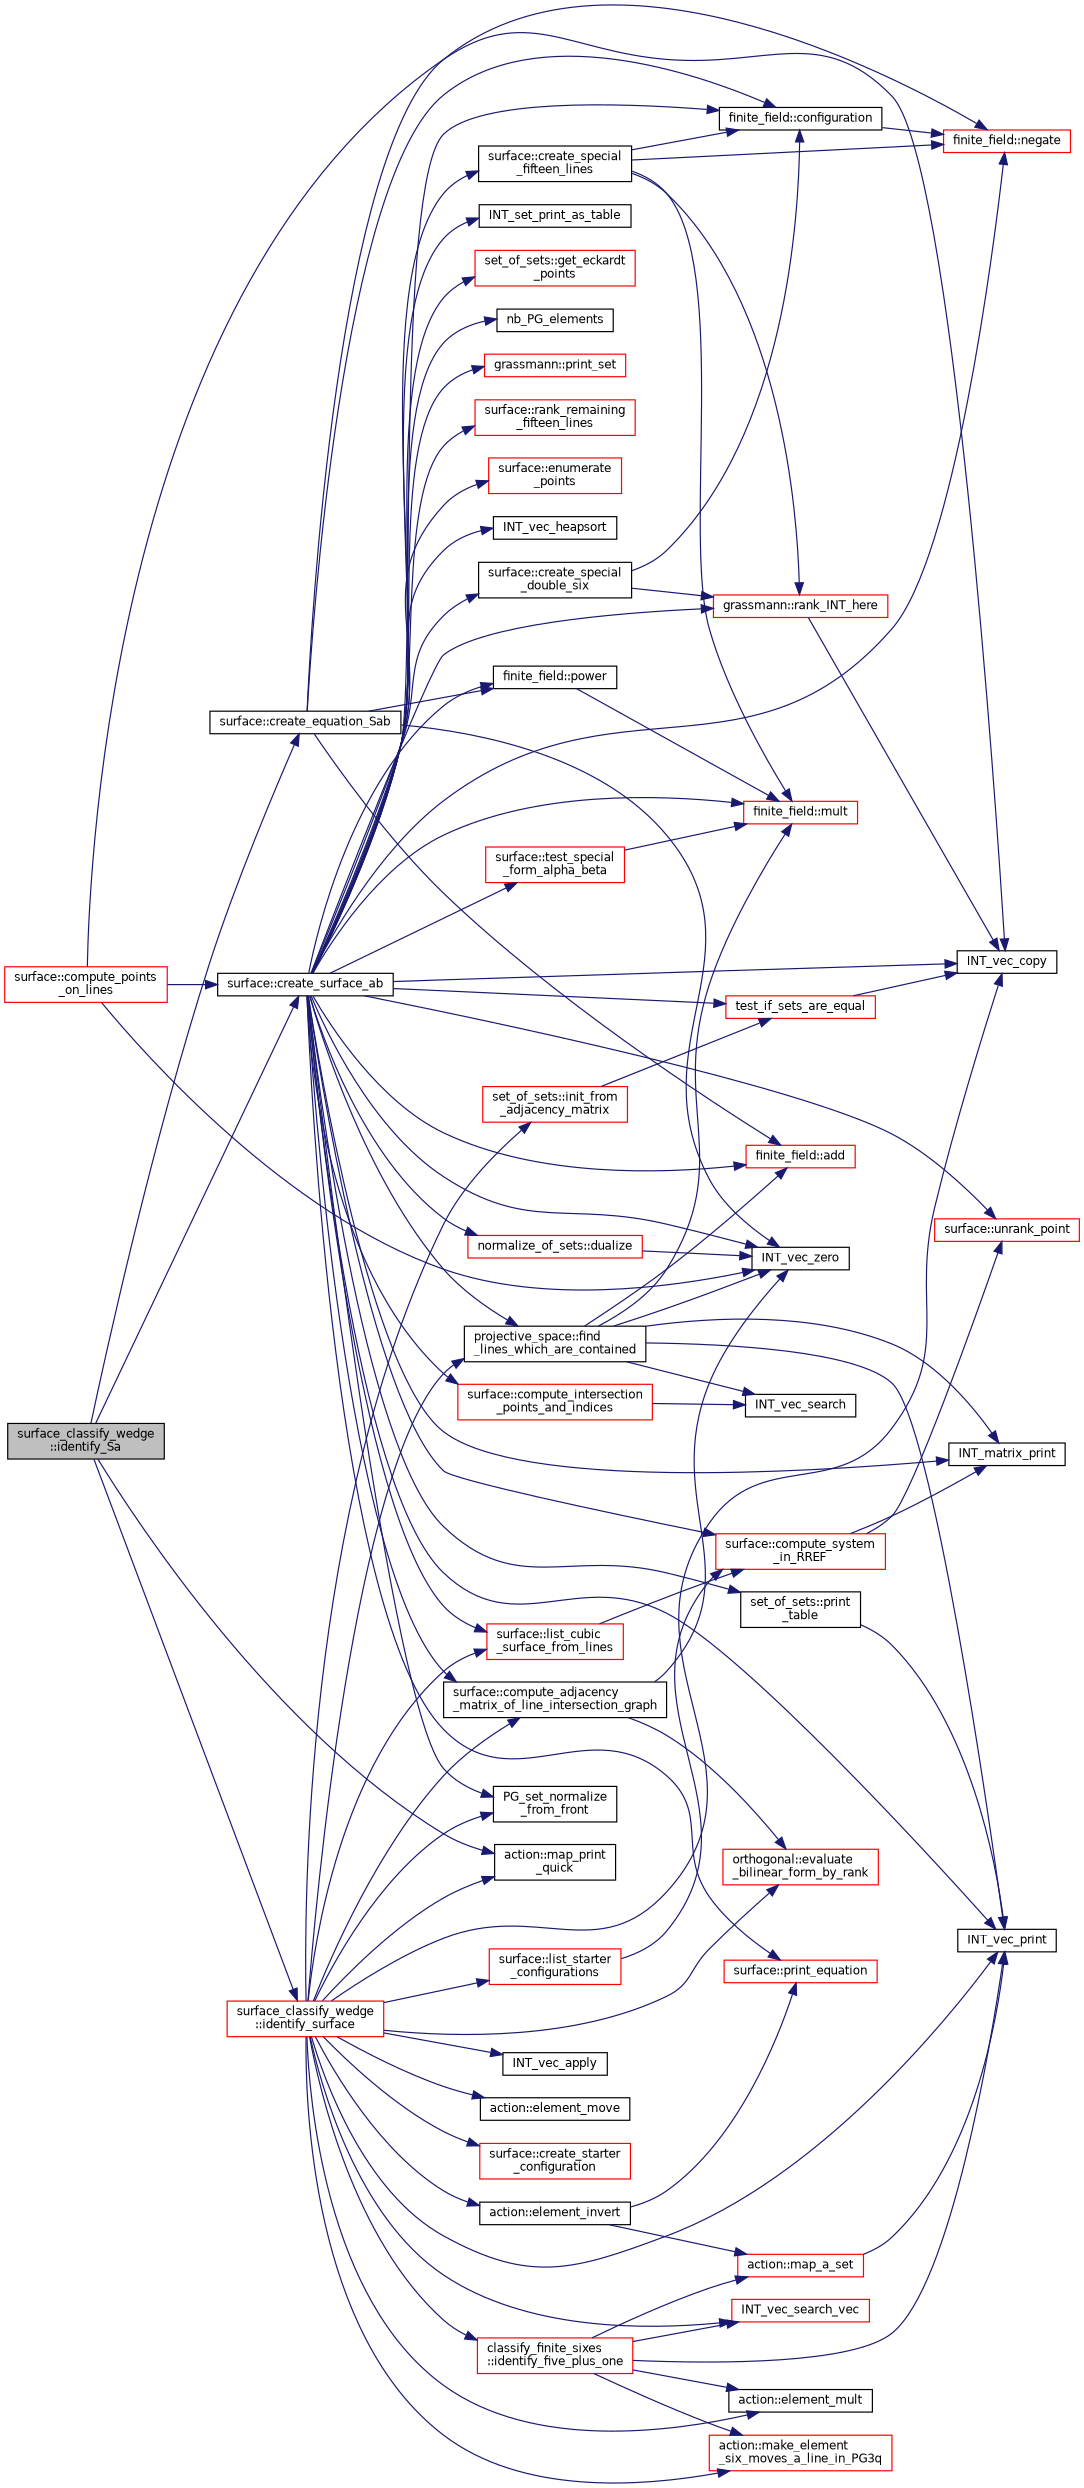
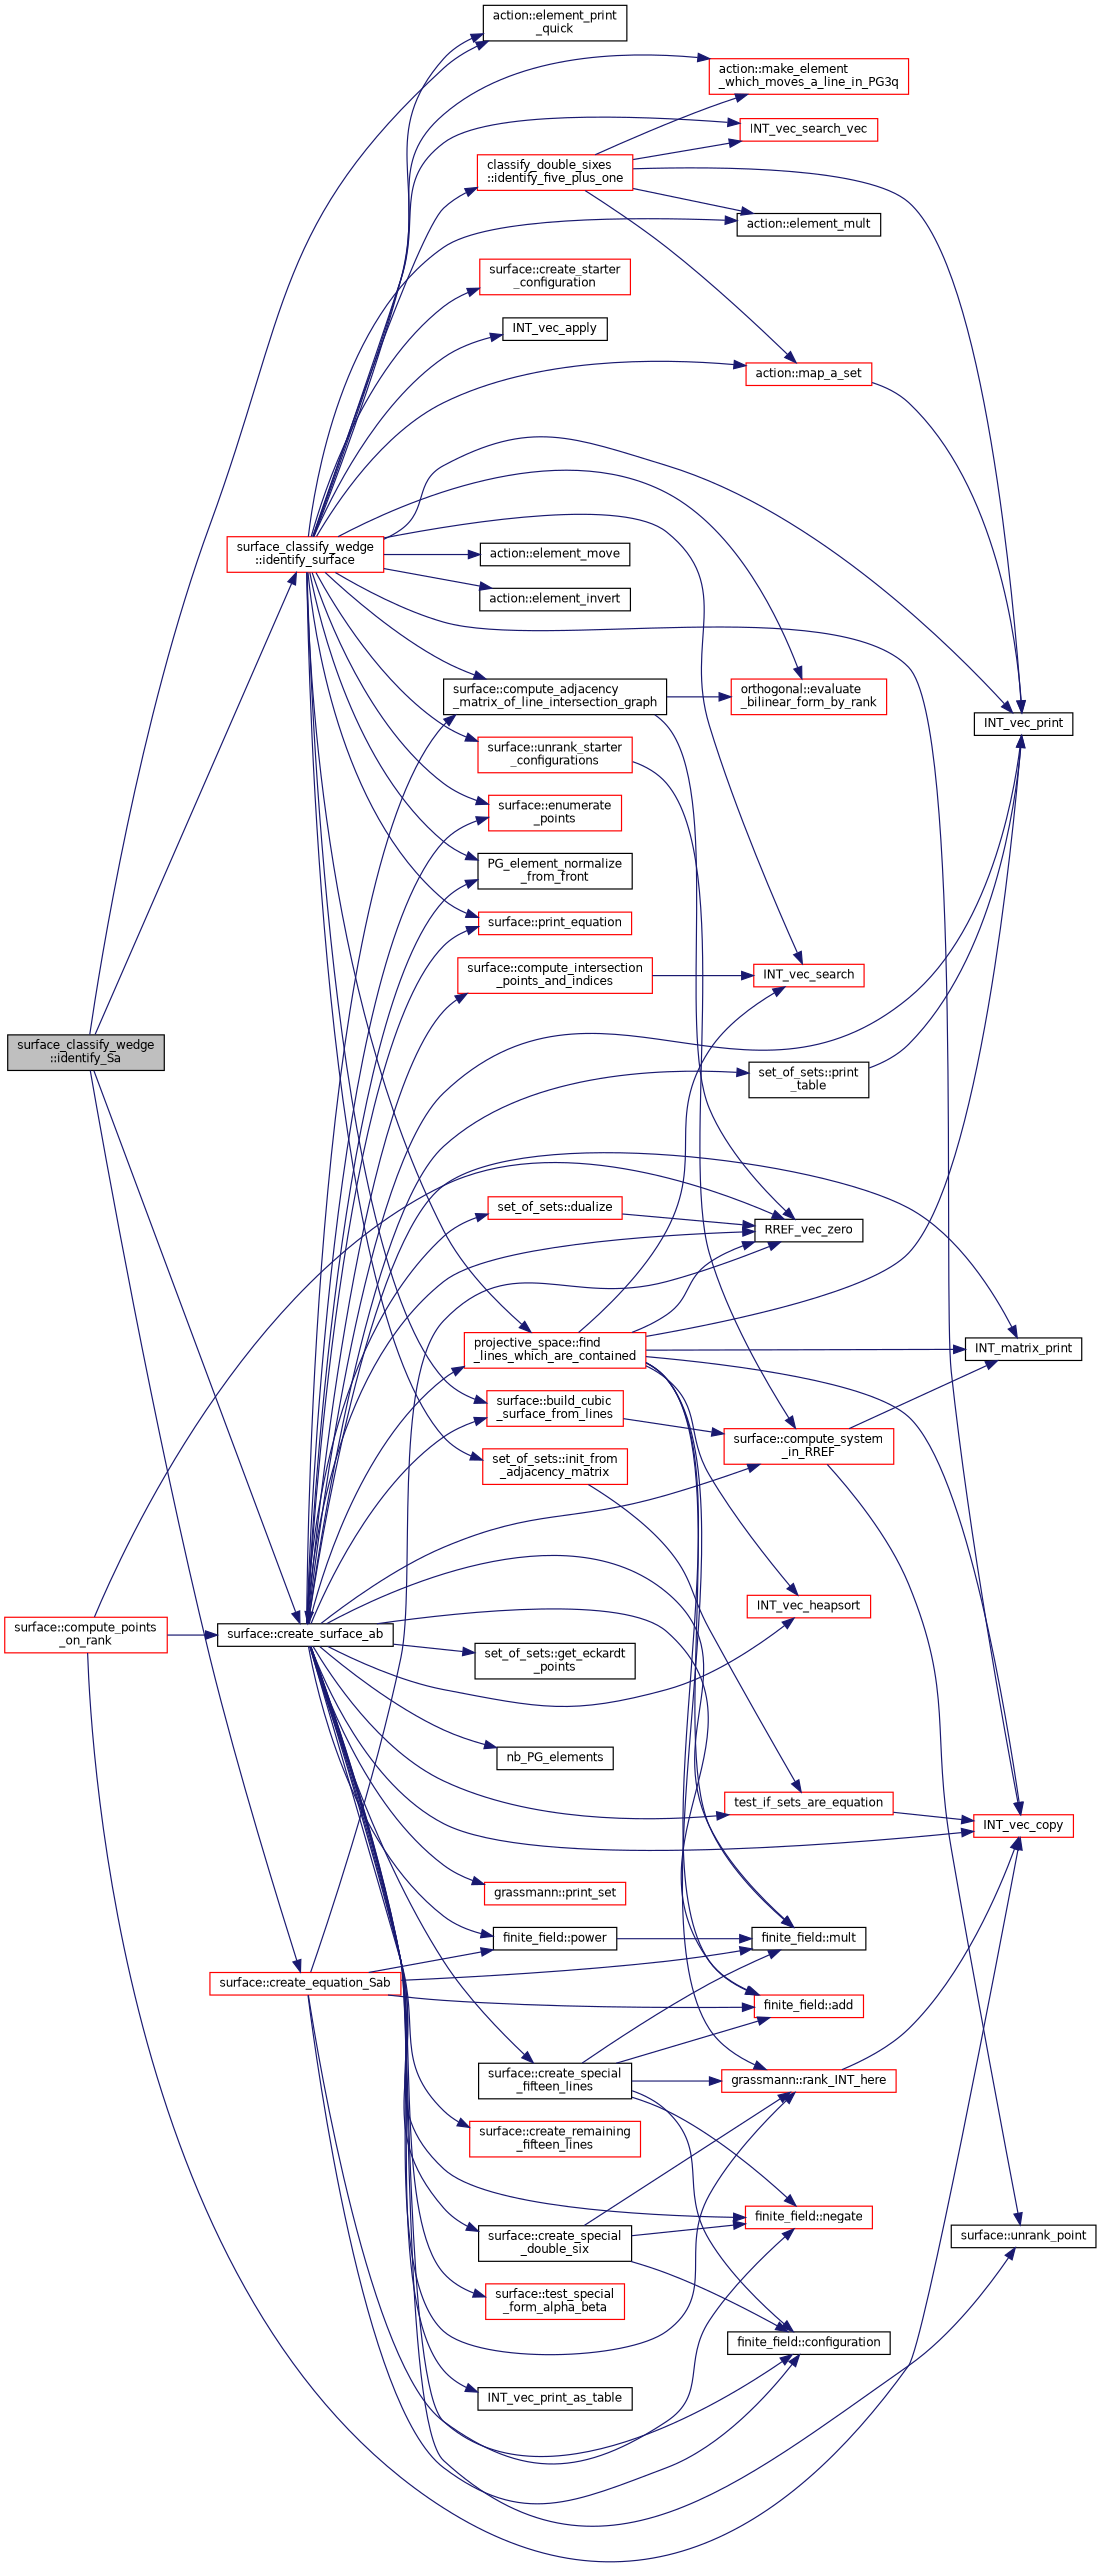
(898, 129) -> (683, 2230)
(555, 216) -> (555, 2399)
(555, 268) -> (555, 1661)
(555, 418) -> (555, 2139)
(555, 528) -> (809, 1607)
none -> (704, 601)
none -> (373, 704)
(305, 722) -> (305, 1984)
(801, 813) -> (809, 1939)
(680, 838) -> (571, 1970)
(1007, 962) -> (1024, 1826)
(86, 985) -> (86, 1635)
(801, 1007) -> (809, 1804)
(1007, 1230) -> (1024, 2236)
(555, 1247) -> (555, 1208)
(801, 1259) -> (809, 1231)
(555, 1344) -> (555, 1350)
(801, 1406) -> (809, 976)
none -> (708, 1472)
none -> (942, 1474)
(477, 1595) -> (551, 1038)
(555, 1642) -> (555, 1409)
none -> (692, 1719)
(555, 1804) -> (555, 871)
(555, 1862) -> (555, 23)
(555, 1967) -> (555, 755)
none -> (687, 2042)
(733, 2119) -> (352, 761)
(678, 2240) -> (495, 383)
(555, 2356) -> (555, 173)
(801, 2453) -> (809, 77)
